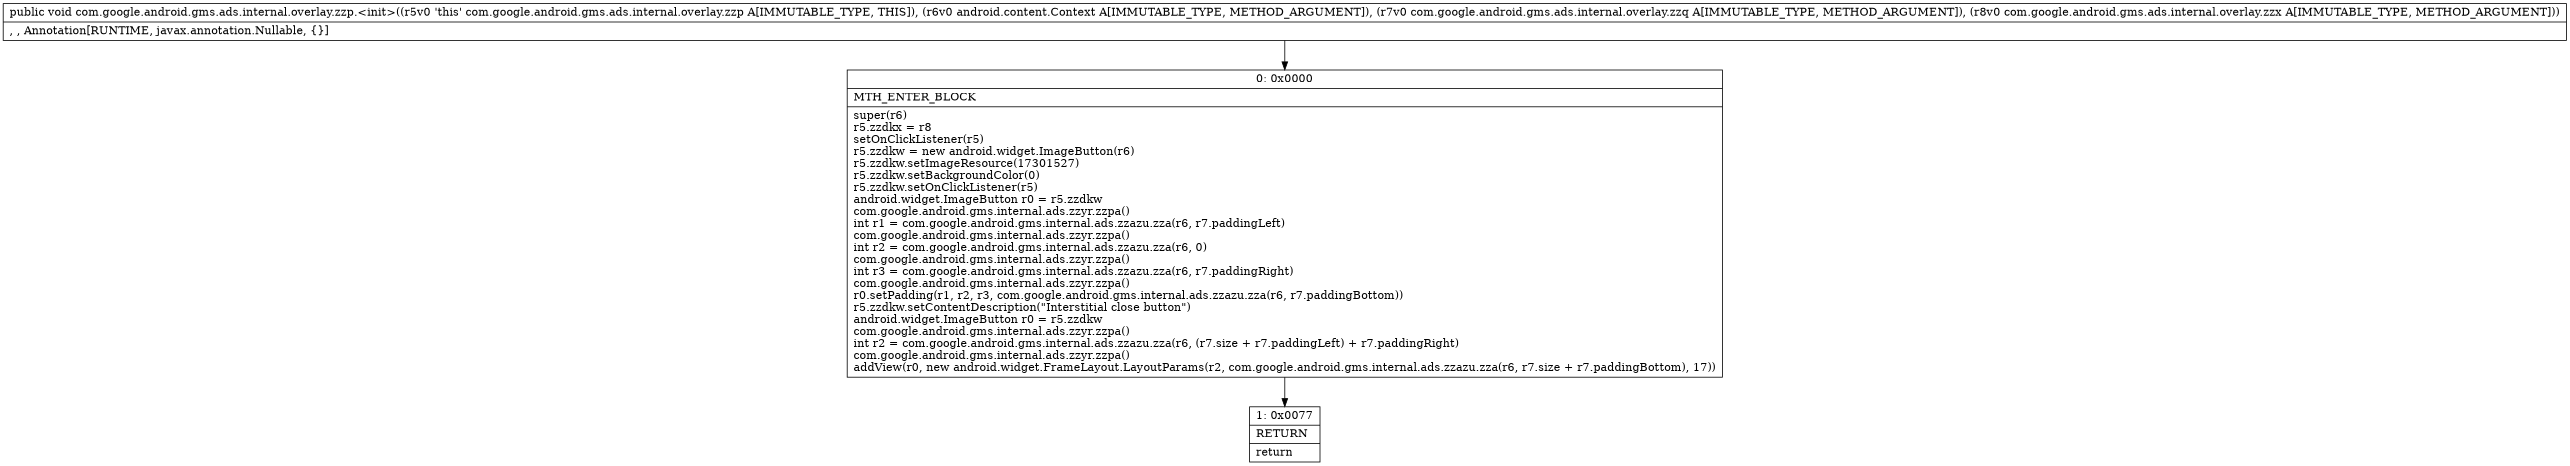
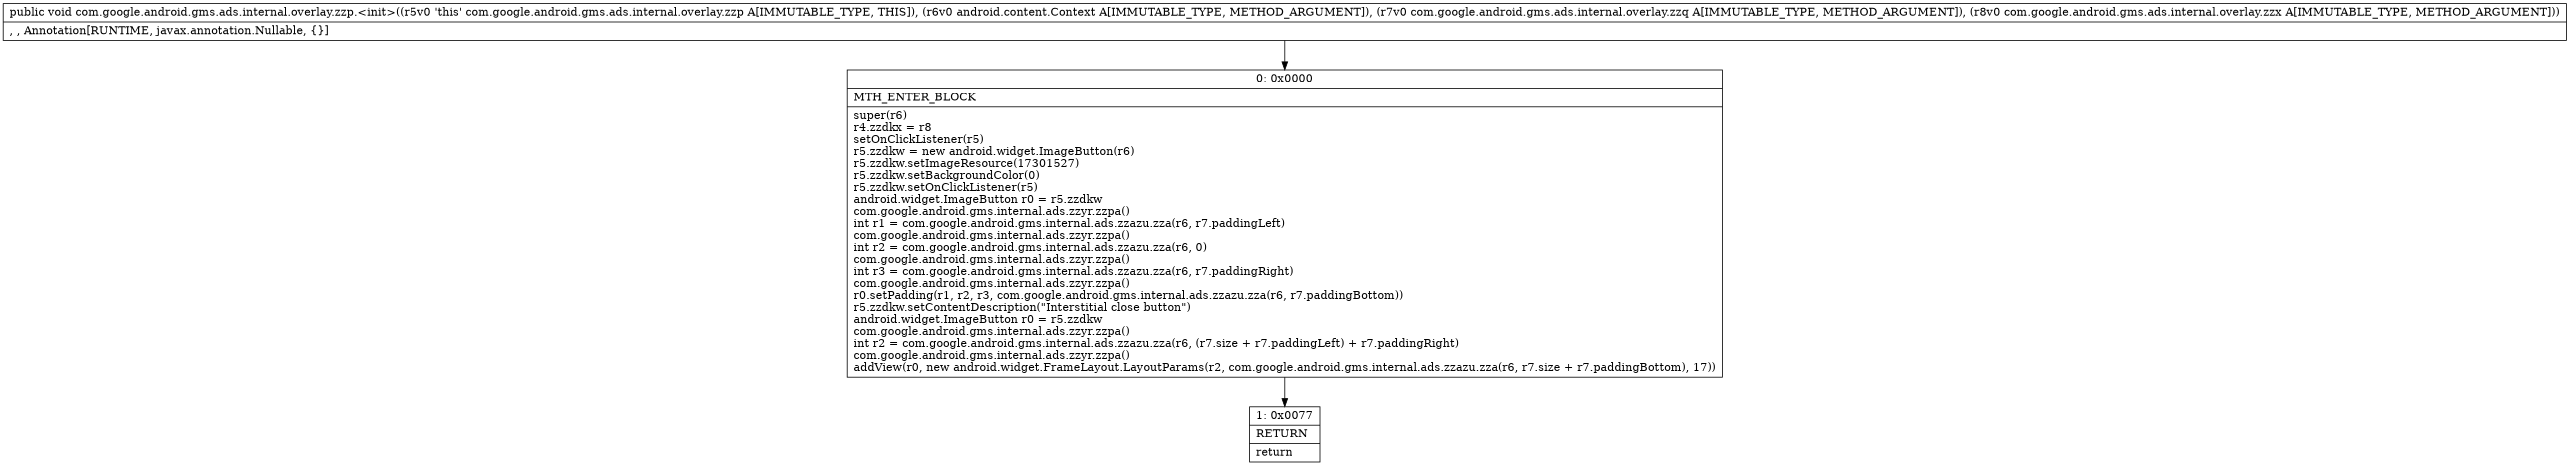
(893, 128) -> (893, 128)
